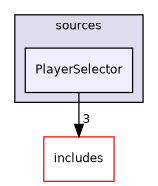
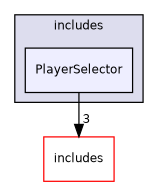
(79, 27) -> (79, 27)
